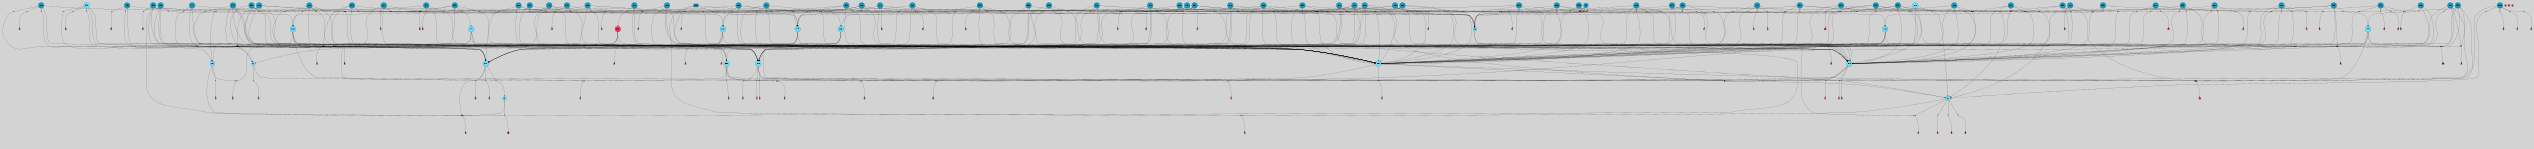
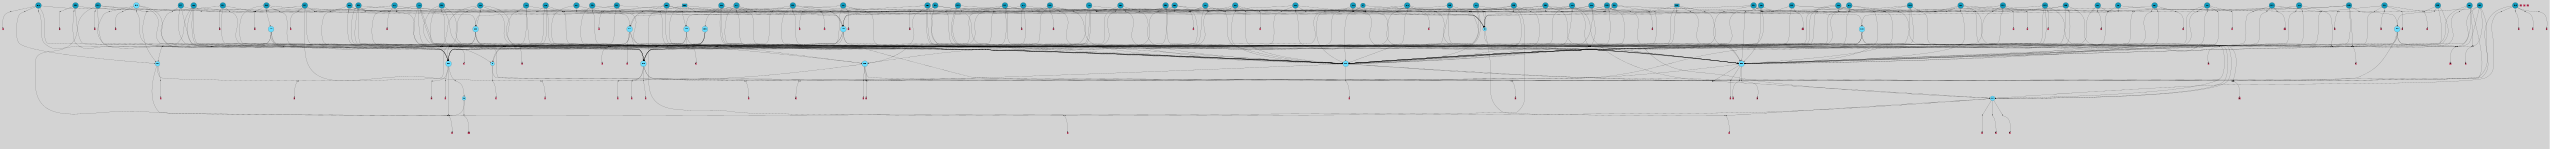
none -> (592, 5)
(1636, 5) -> (1677, 5)
(1915, 5) -> (1910, 5)
(618, 29) -> (705, 29)
